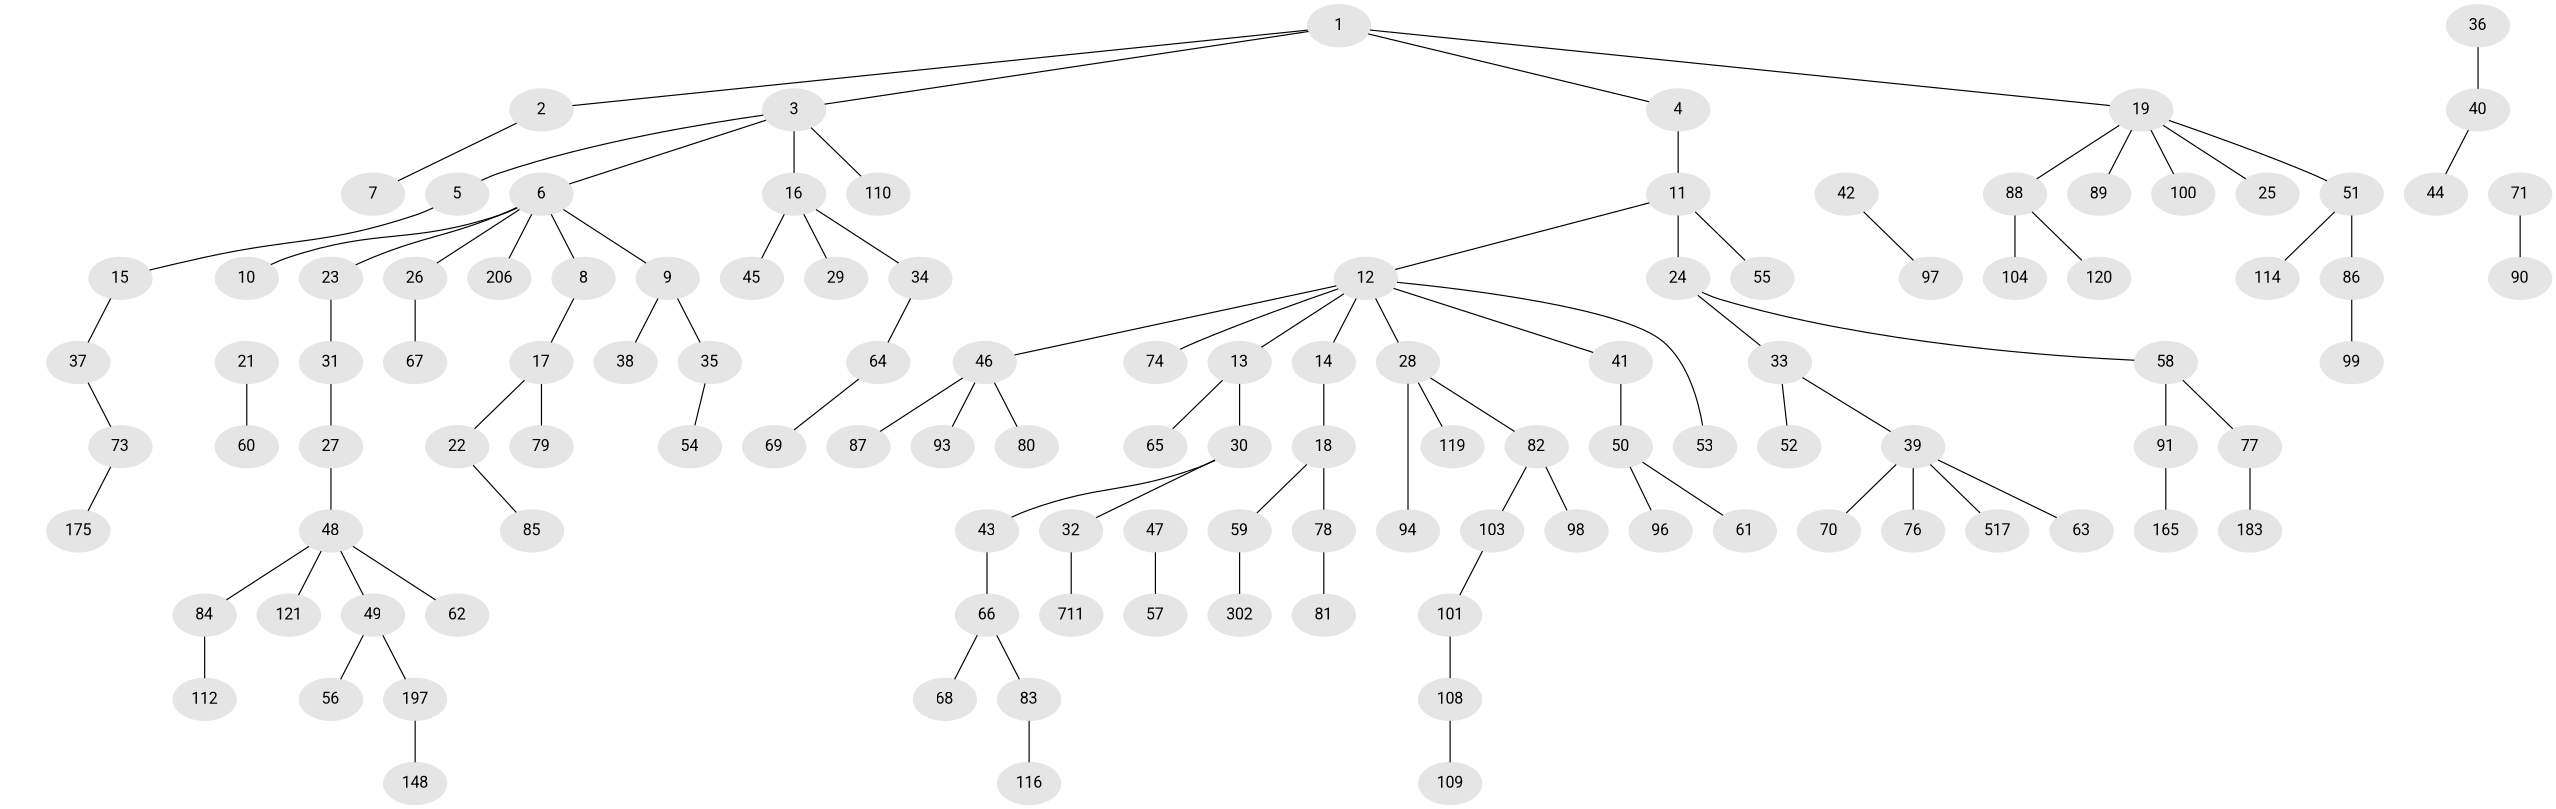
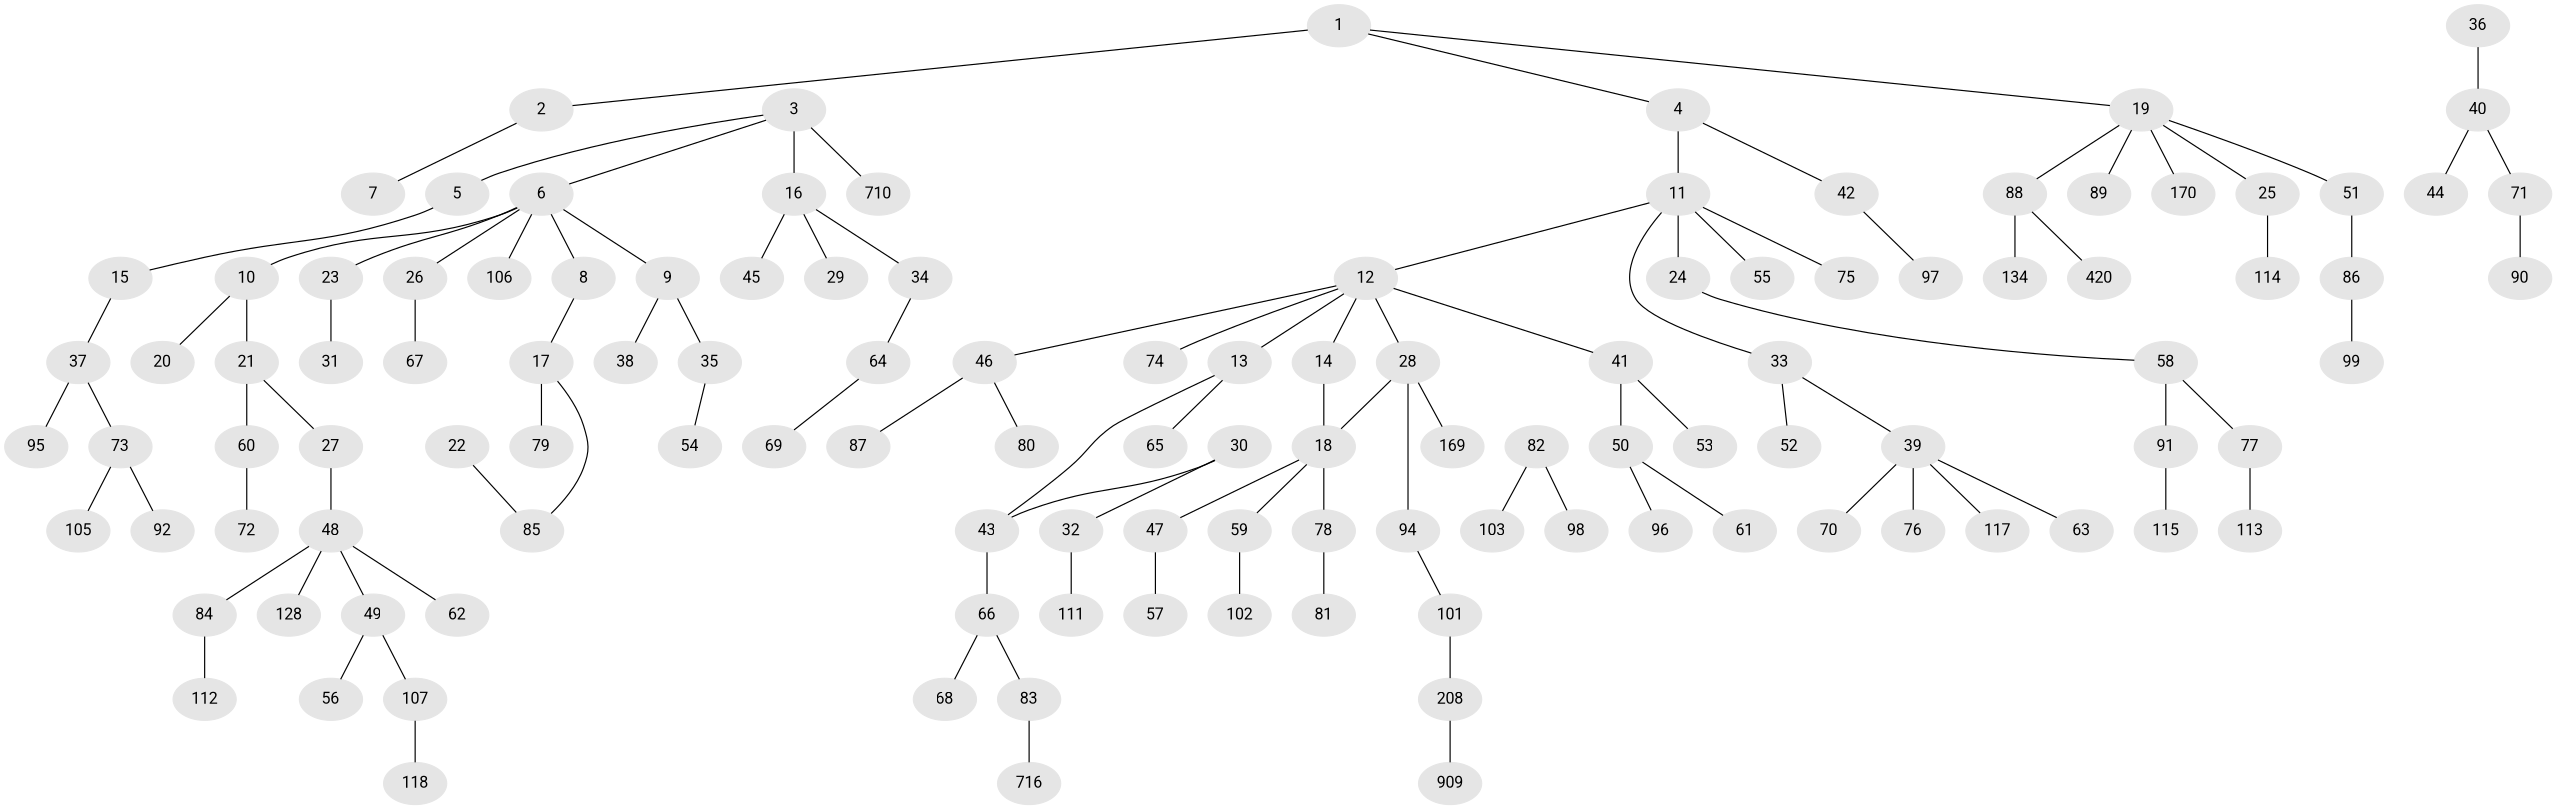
(1067, 68) -> none
none -> (1762, 152)
none -> (2499, 152)
(878, 194) -> (878, 194)
(2183, 194) -> (2183, 194)
(2310, 236) -> (2268, 236)
(499, 278) -> (499, 278)
none -> (1847, 278)
(2015, 278) -> (2015, 278)
(2099, 278) -> (2099, 278)
(1579, 310) -> (1663, 405)
(1729, 320) -> (1648, 310)
none -> (247, 321)
none -> (163, 363)
(331, 405) -> (289, 405)
(499, 405) -> (588, 449)
(1240, 405) -> (1103, 433)
(1473, 405) -> (1366, 405)
none -> (36, 447)
(943, 447) -> none
(1452, 447) -> (1452, 447)
none -> (1240, 489)
(78, 531) -> (78, 531)
none -> (163, 531)
none -> (247, 531)
(1997, 531) -> (1997, 531)
(2166, 531) -> (2166, 531)
(2250, 531) -> (2250, 531)
(1471, 573) -> (1429, 573)
(289, 615) -> (289, 615)
(1071, 615) -> (1071, 615)
(1240, 615) -> (1240, 615)
(415, 699) -> (415, 699)
(1450, 699) -> (1450, 699)
(415, 784) -> (415, 784)
(1029, 784) -> (1029, 784)
(1450, 784) -> (1450, 784)
